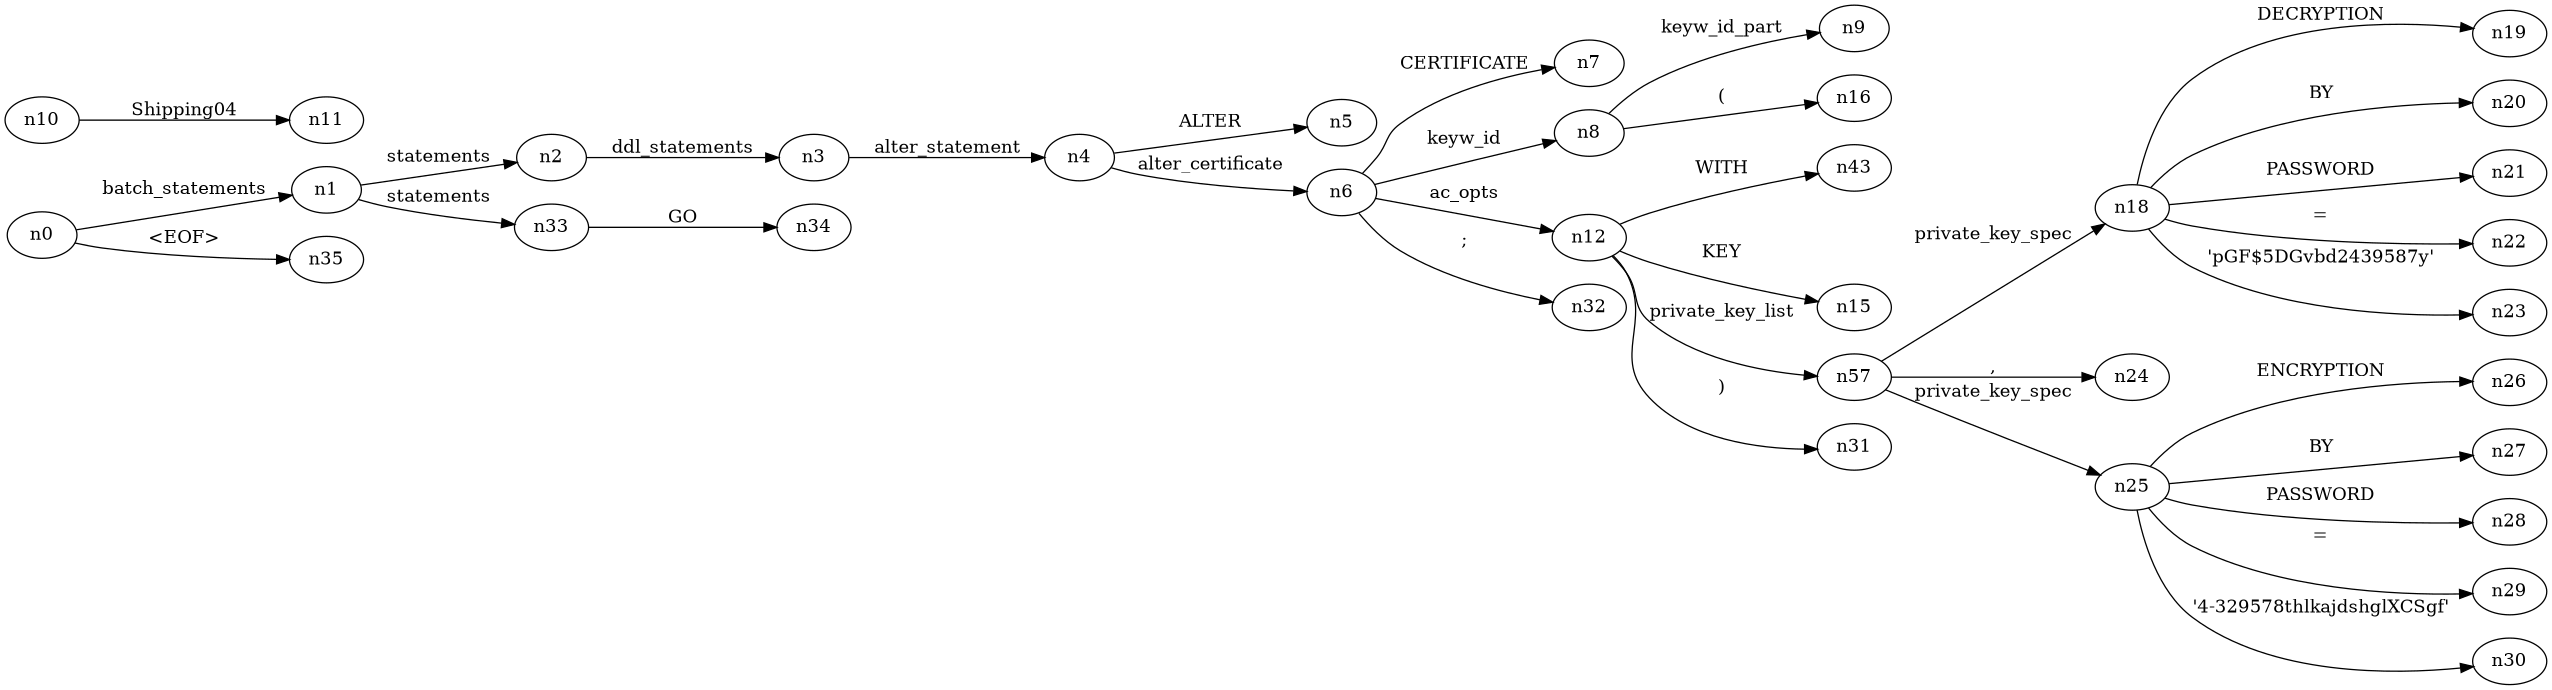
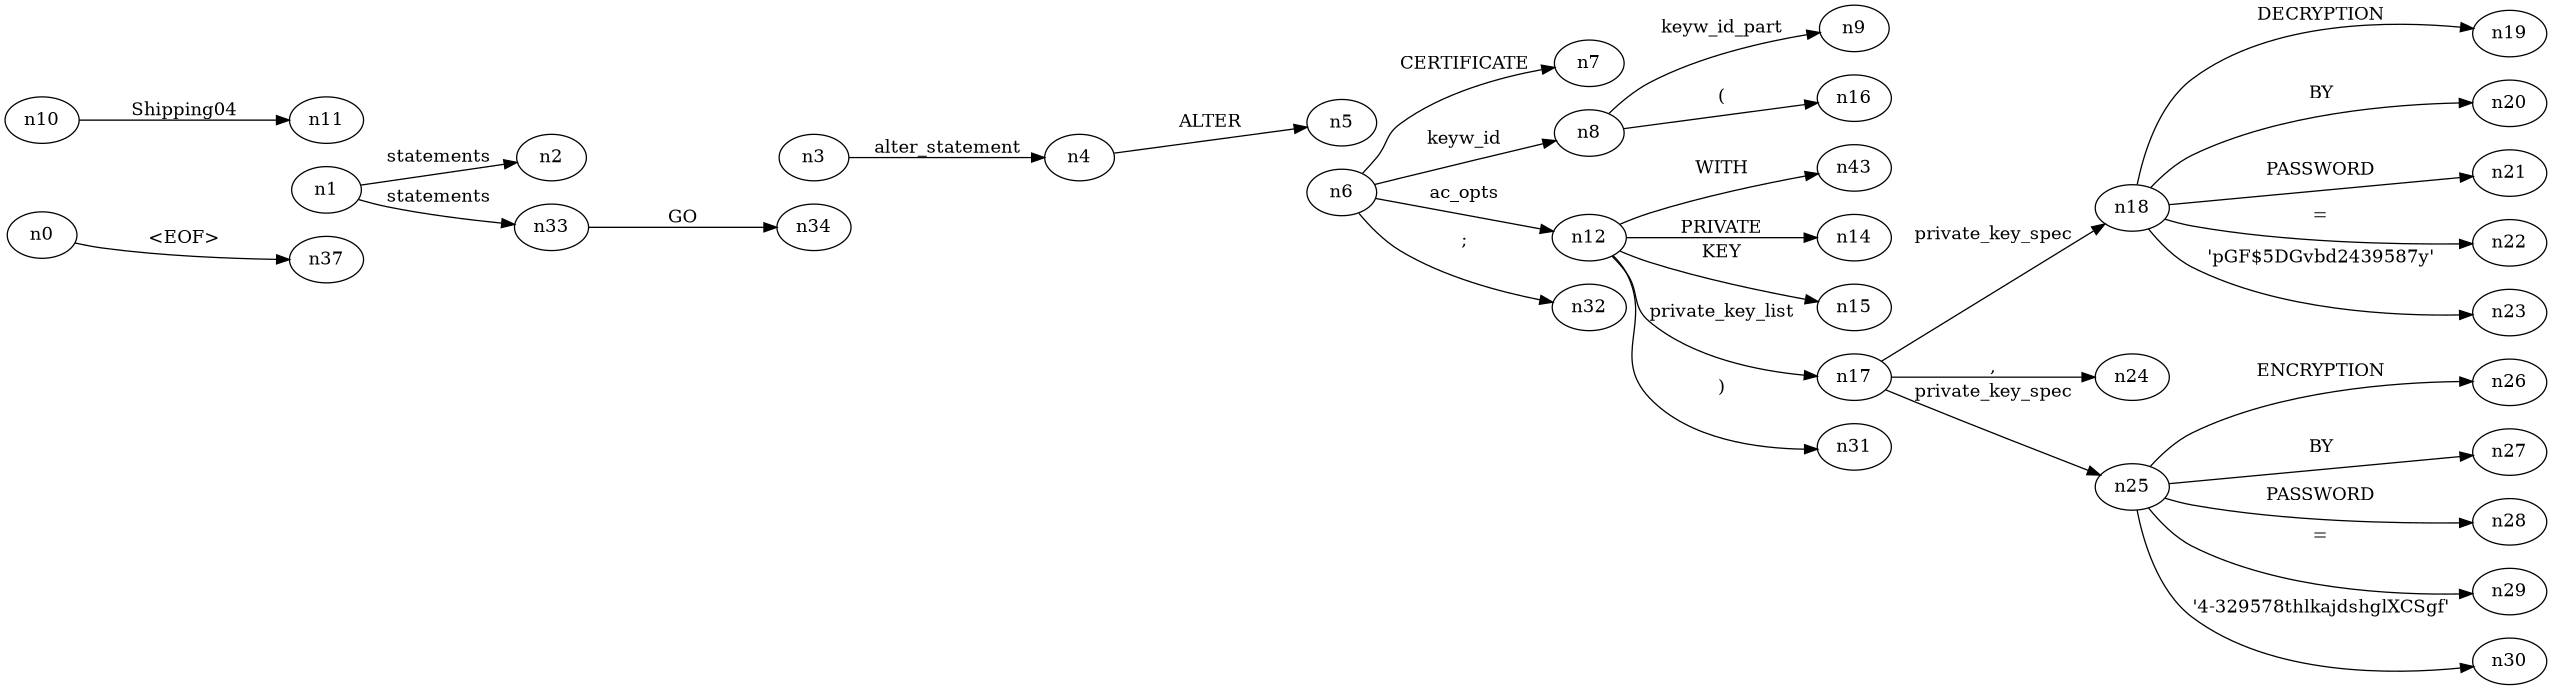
(676, 158) -> none
(1202, 184) -> none
(178, 214) -> none
none -> (1854, 238)
(327, 260) -> (327, 260)
(1854, 377) -> (1854, 377)
